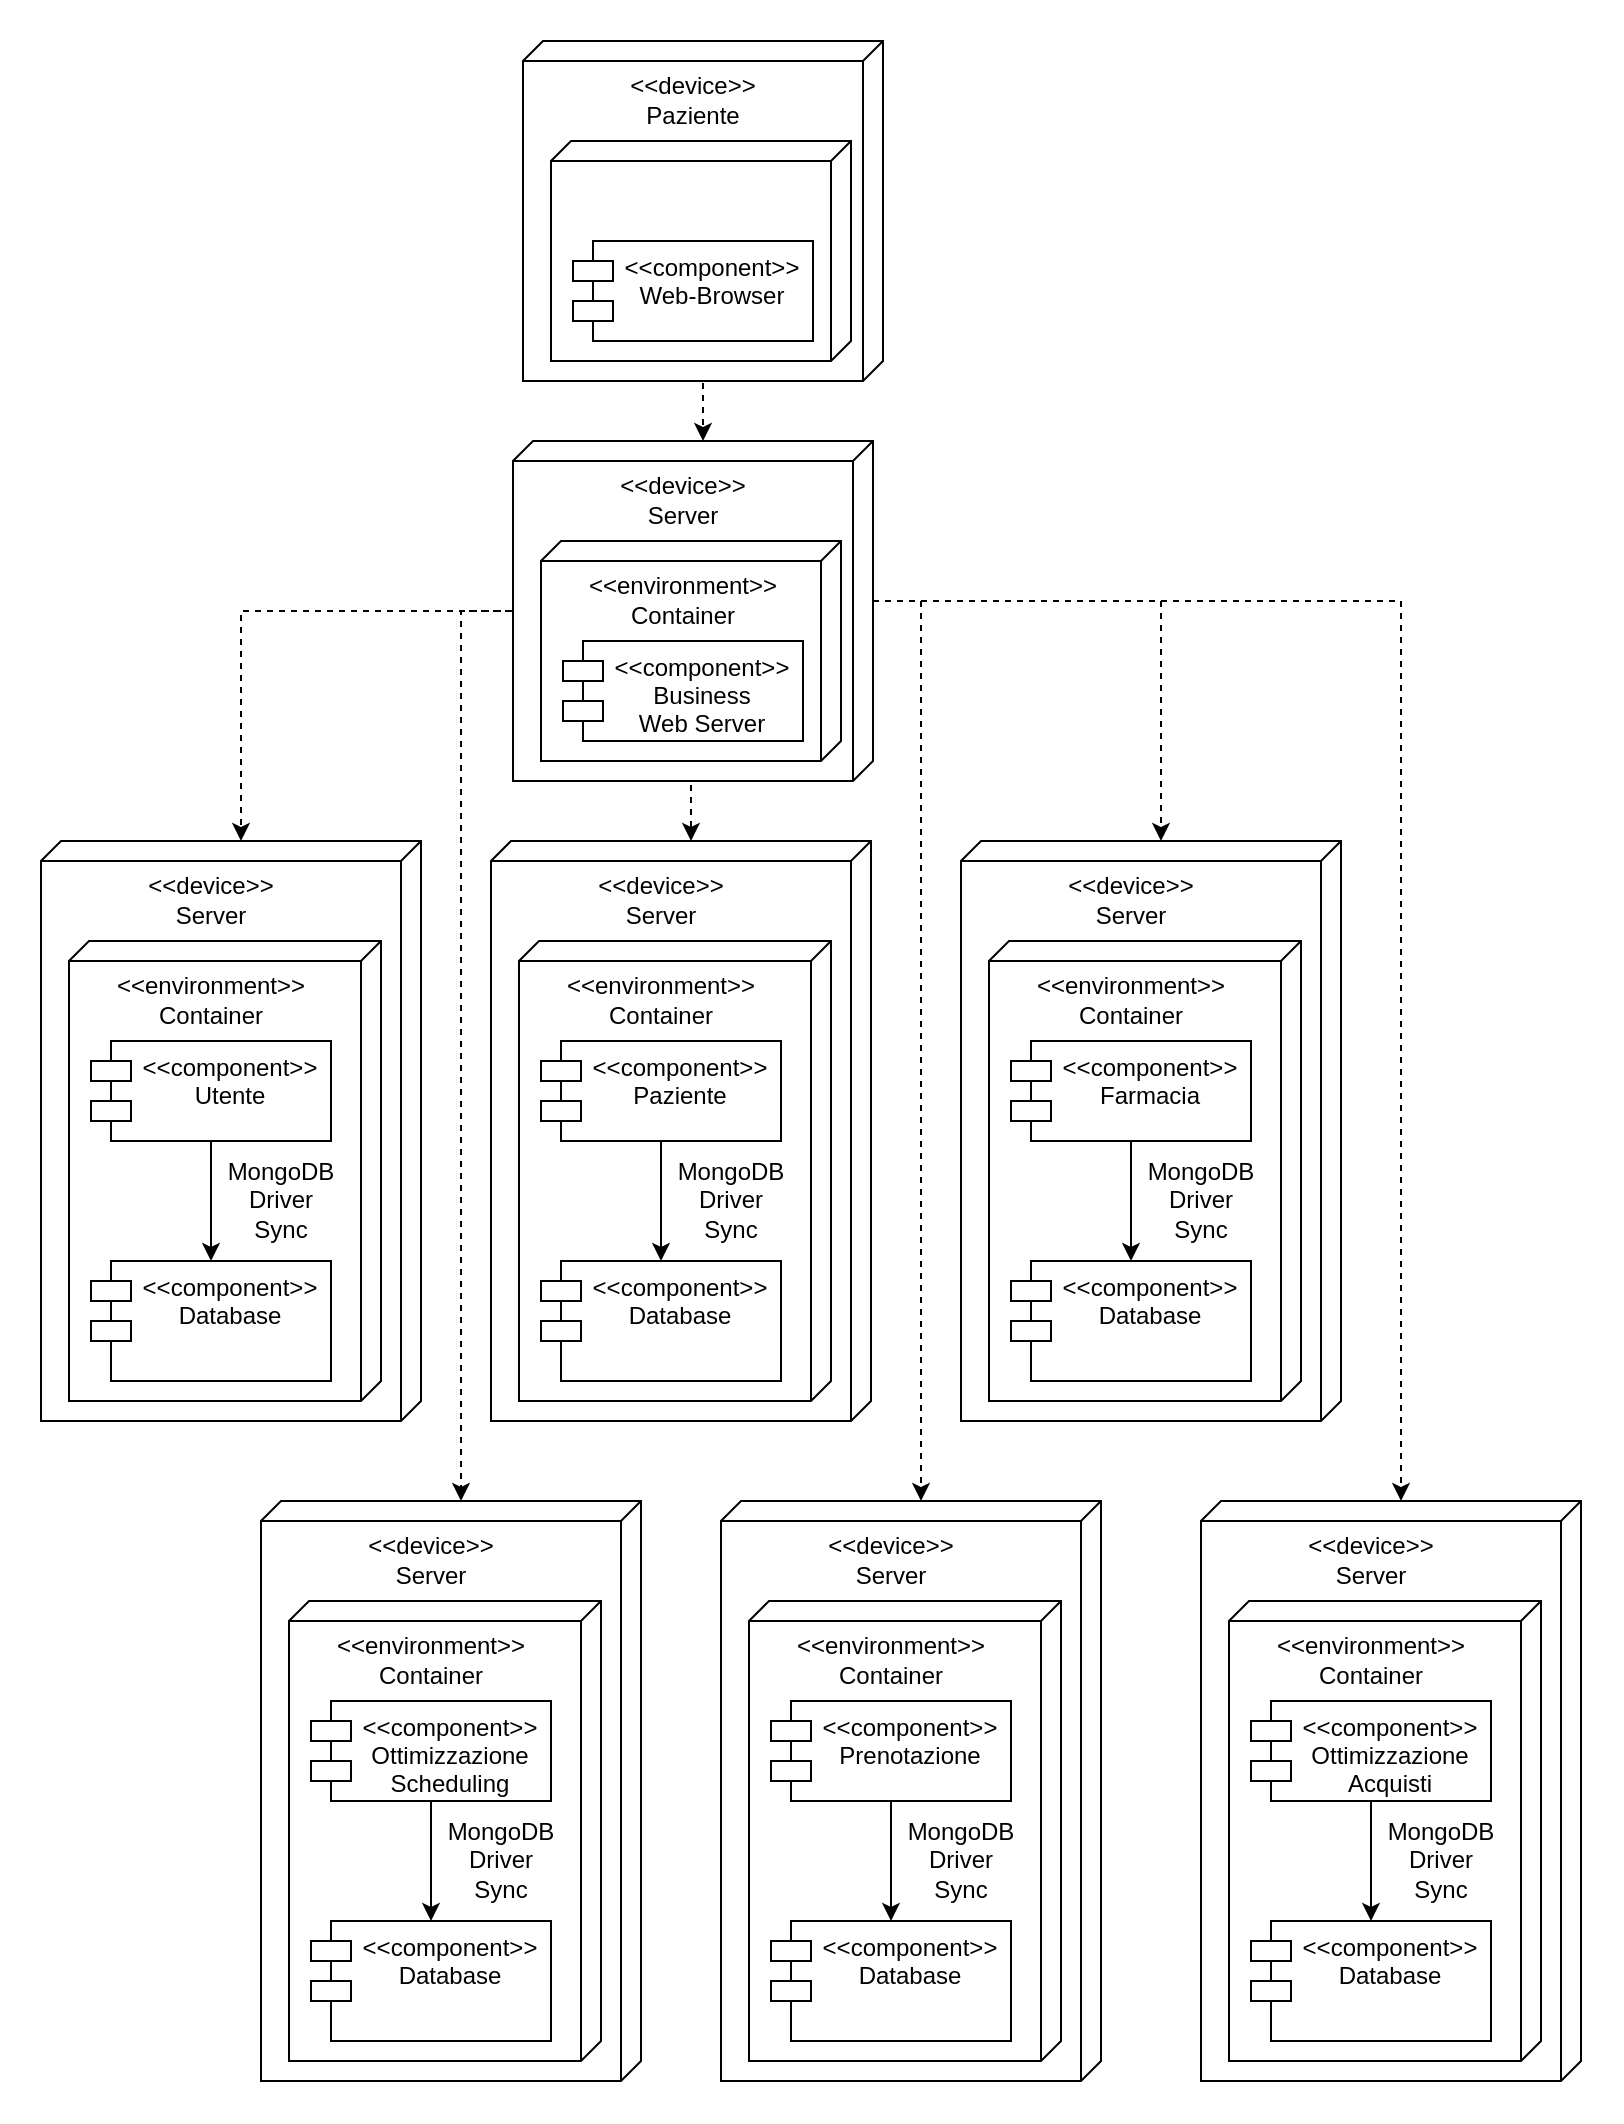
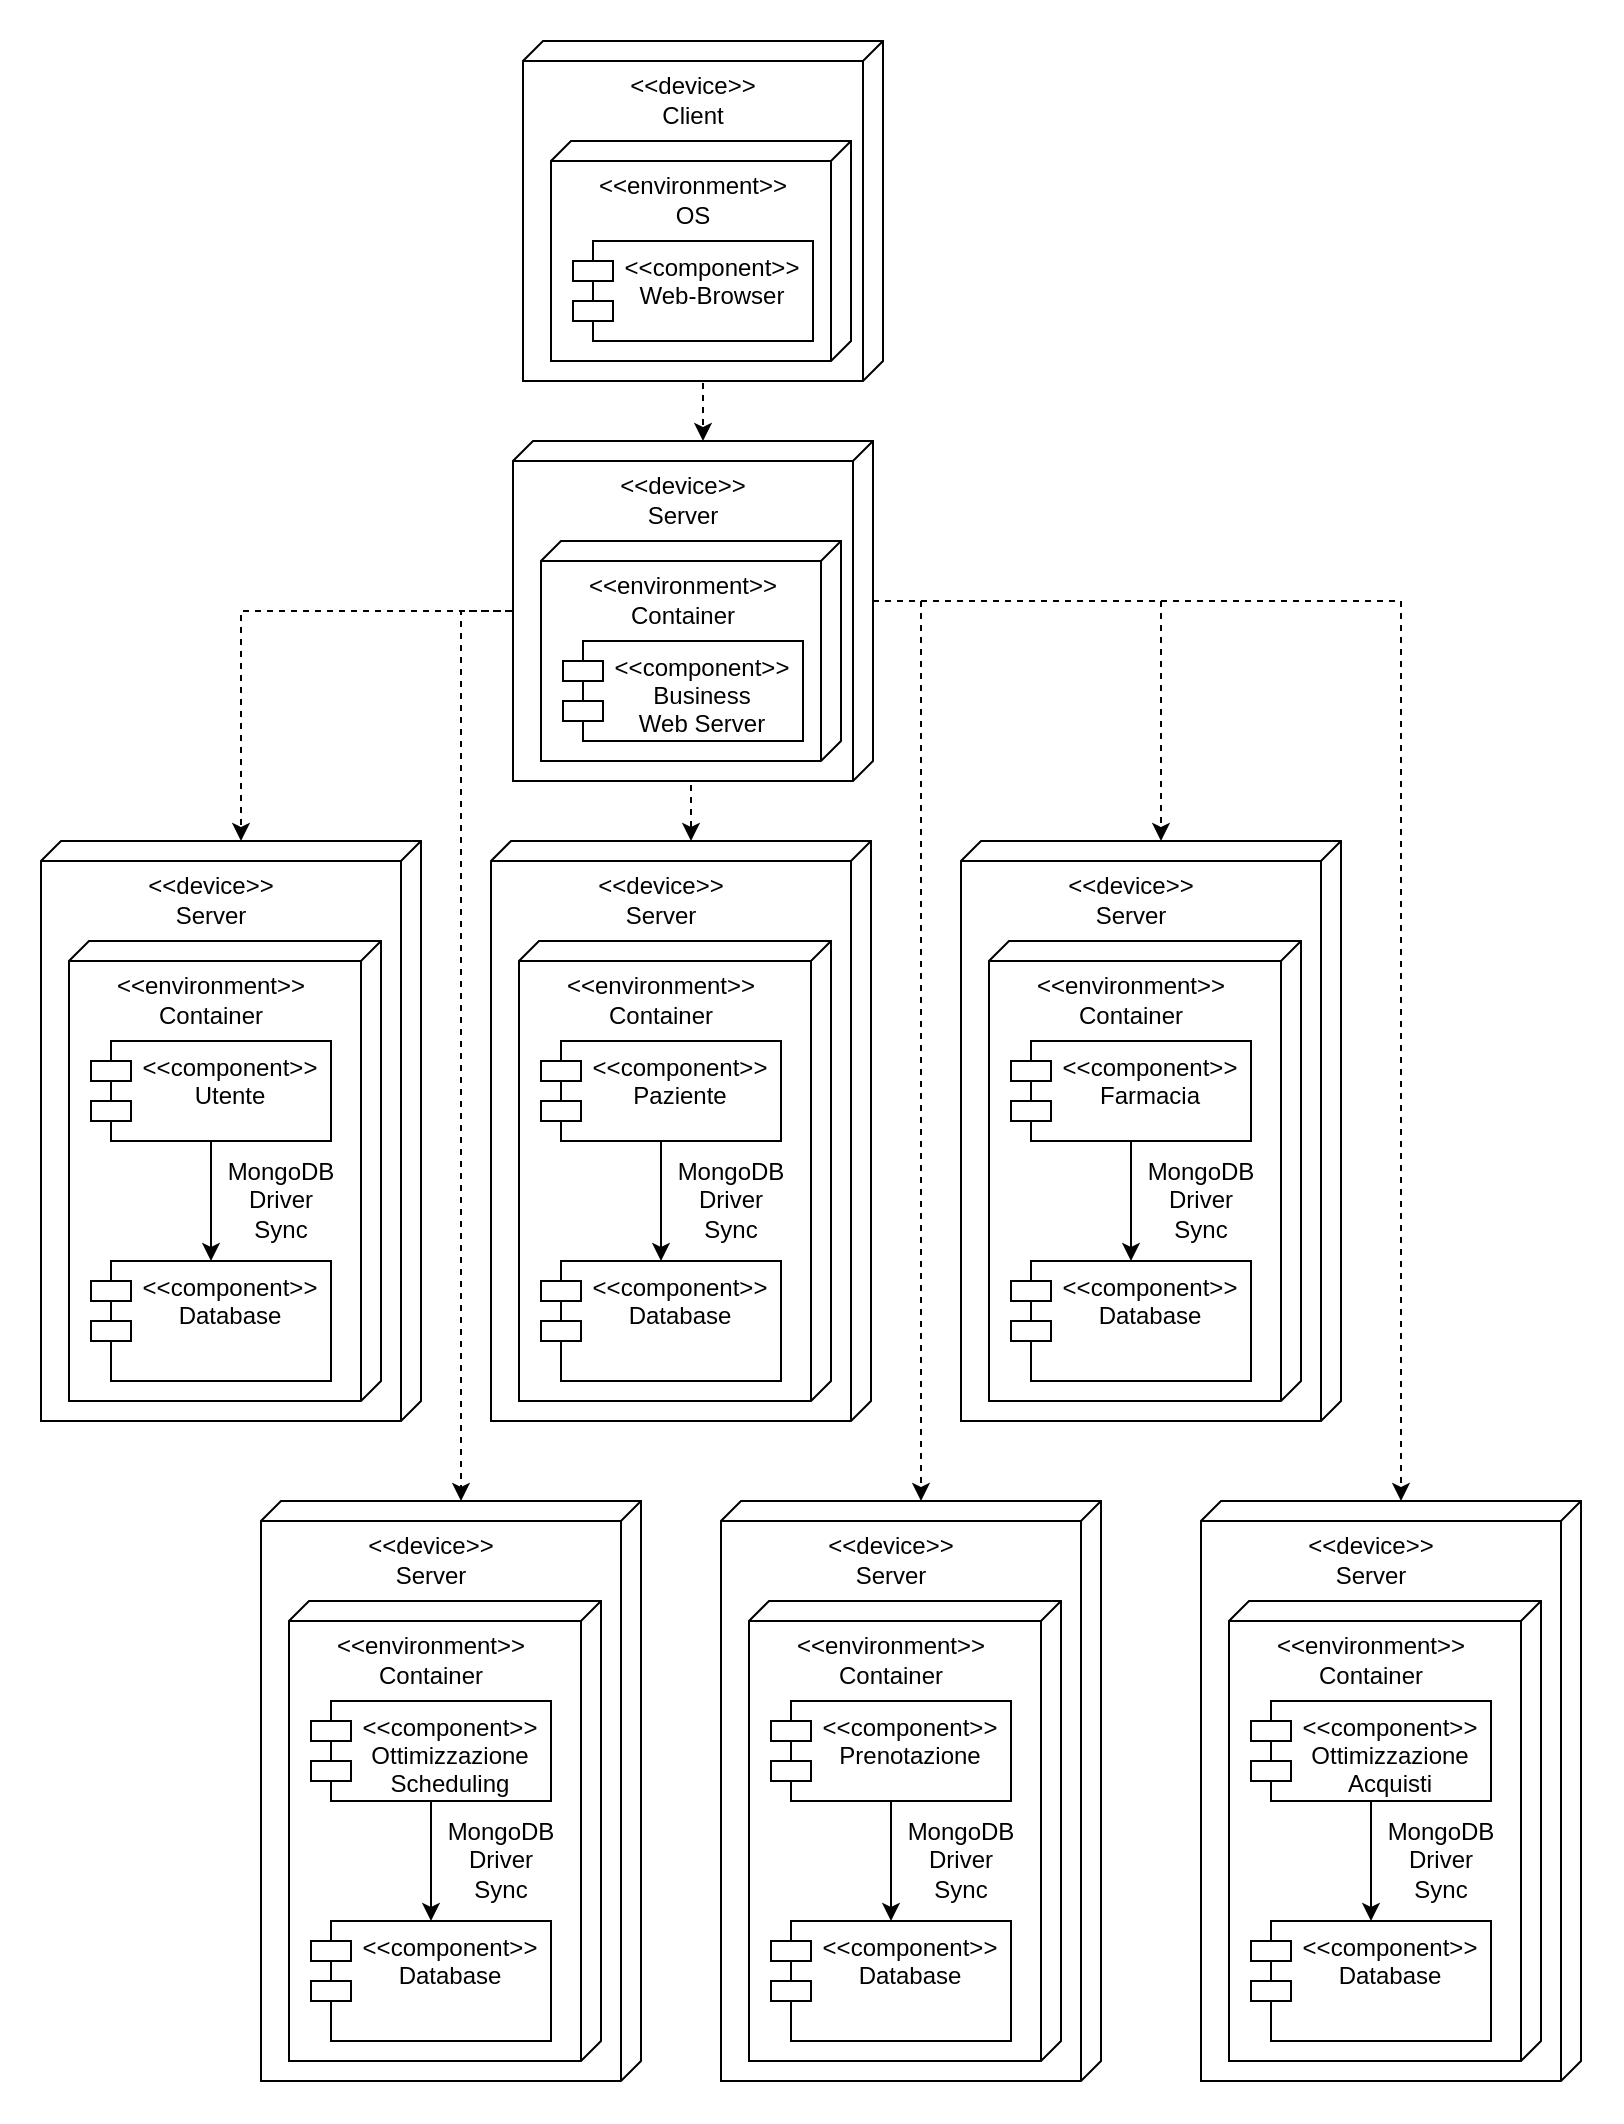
(694, 101) -> (694, 101)
none -> (693, 201)
